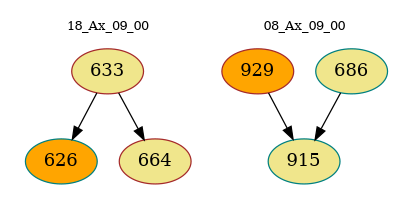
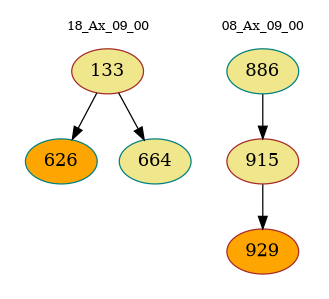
(108, 71) -> (108, 71)
(352, 71) -> (263, 71)
(278, 111) -> (263, 200)
(155, 161) -> (155, 161)
(304, 161) -> (263, 161)
